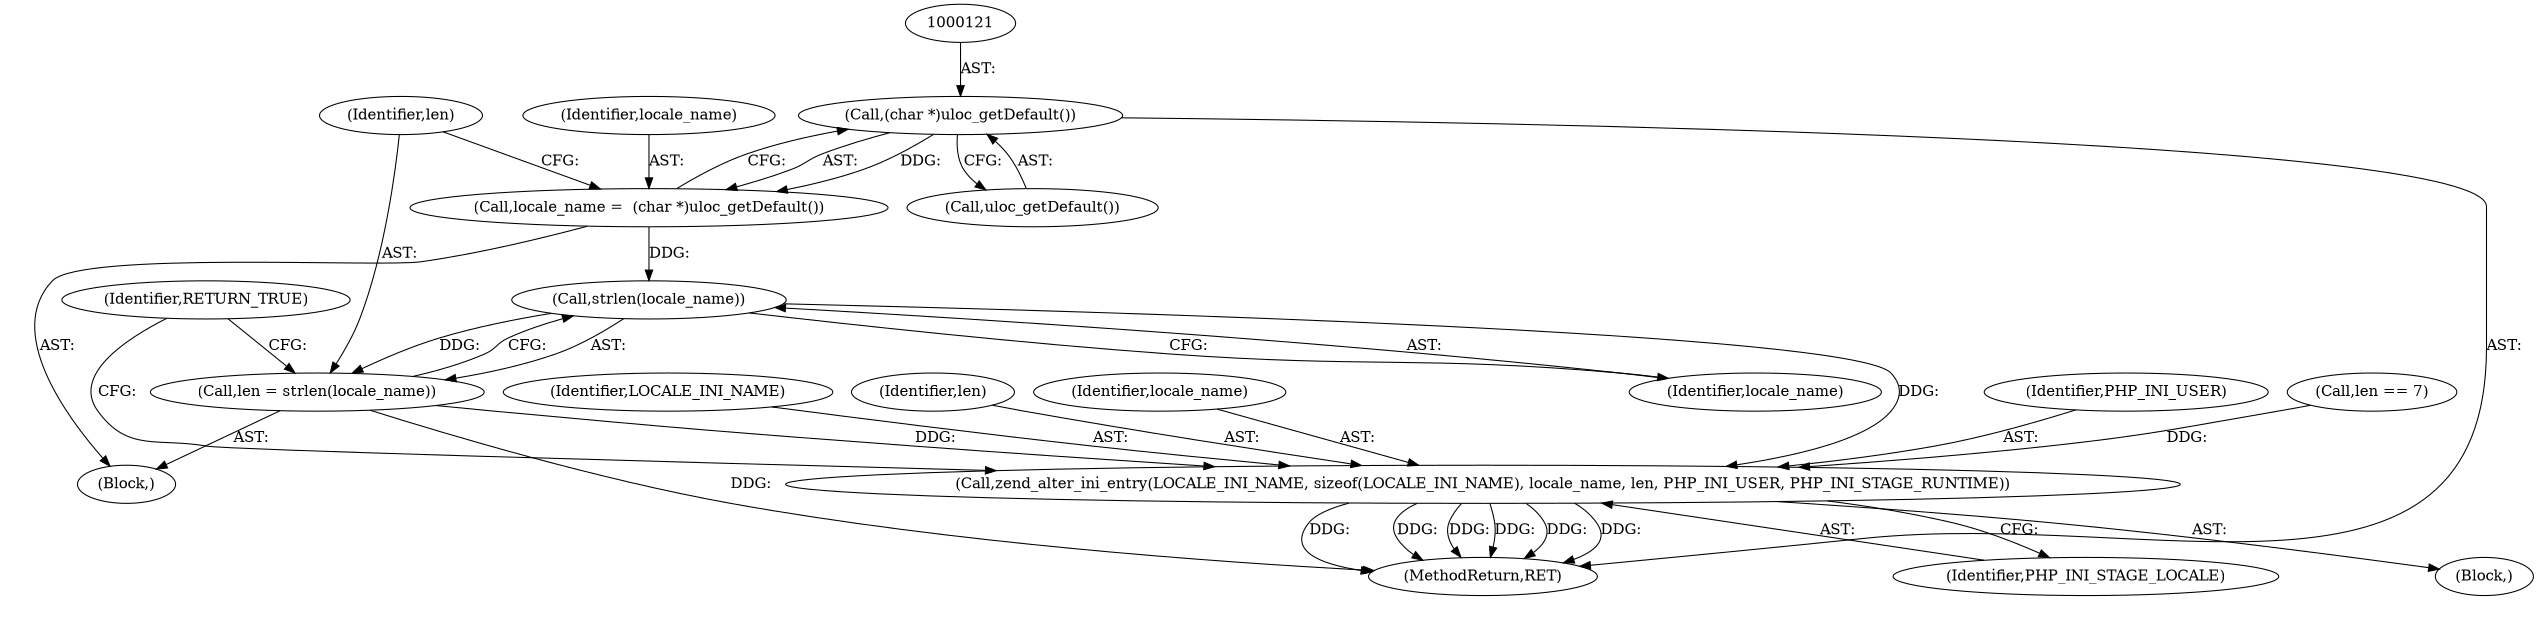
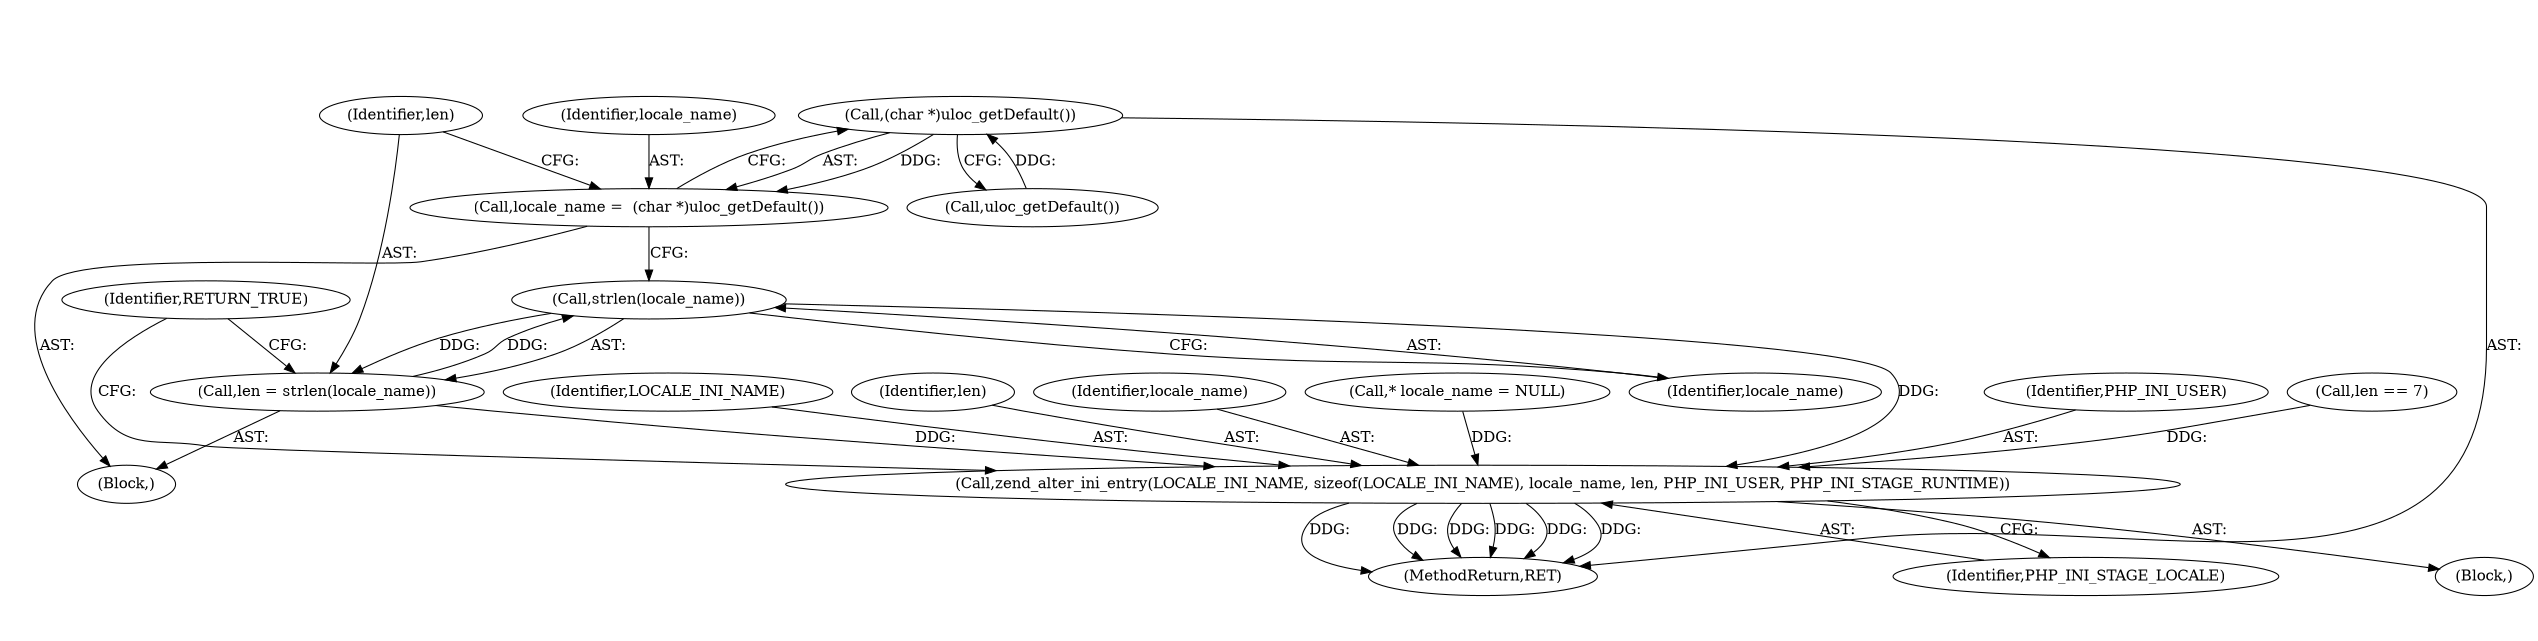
(961, 23) -> none
(1038, 162) -> (1038, 162)
(672, 254) -> (672, 254)
(530, 346) -> (530, 346)
none -> (1458, 392)
(861, 524) -> none
